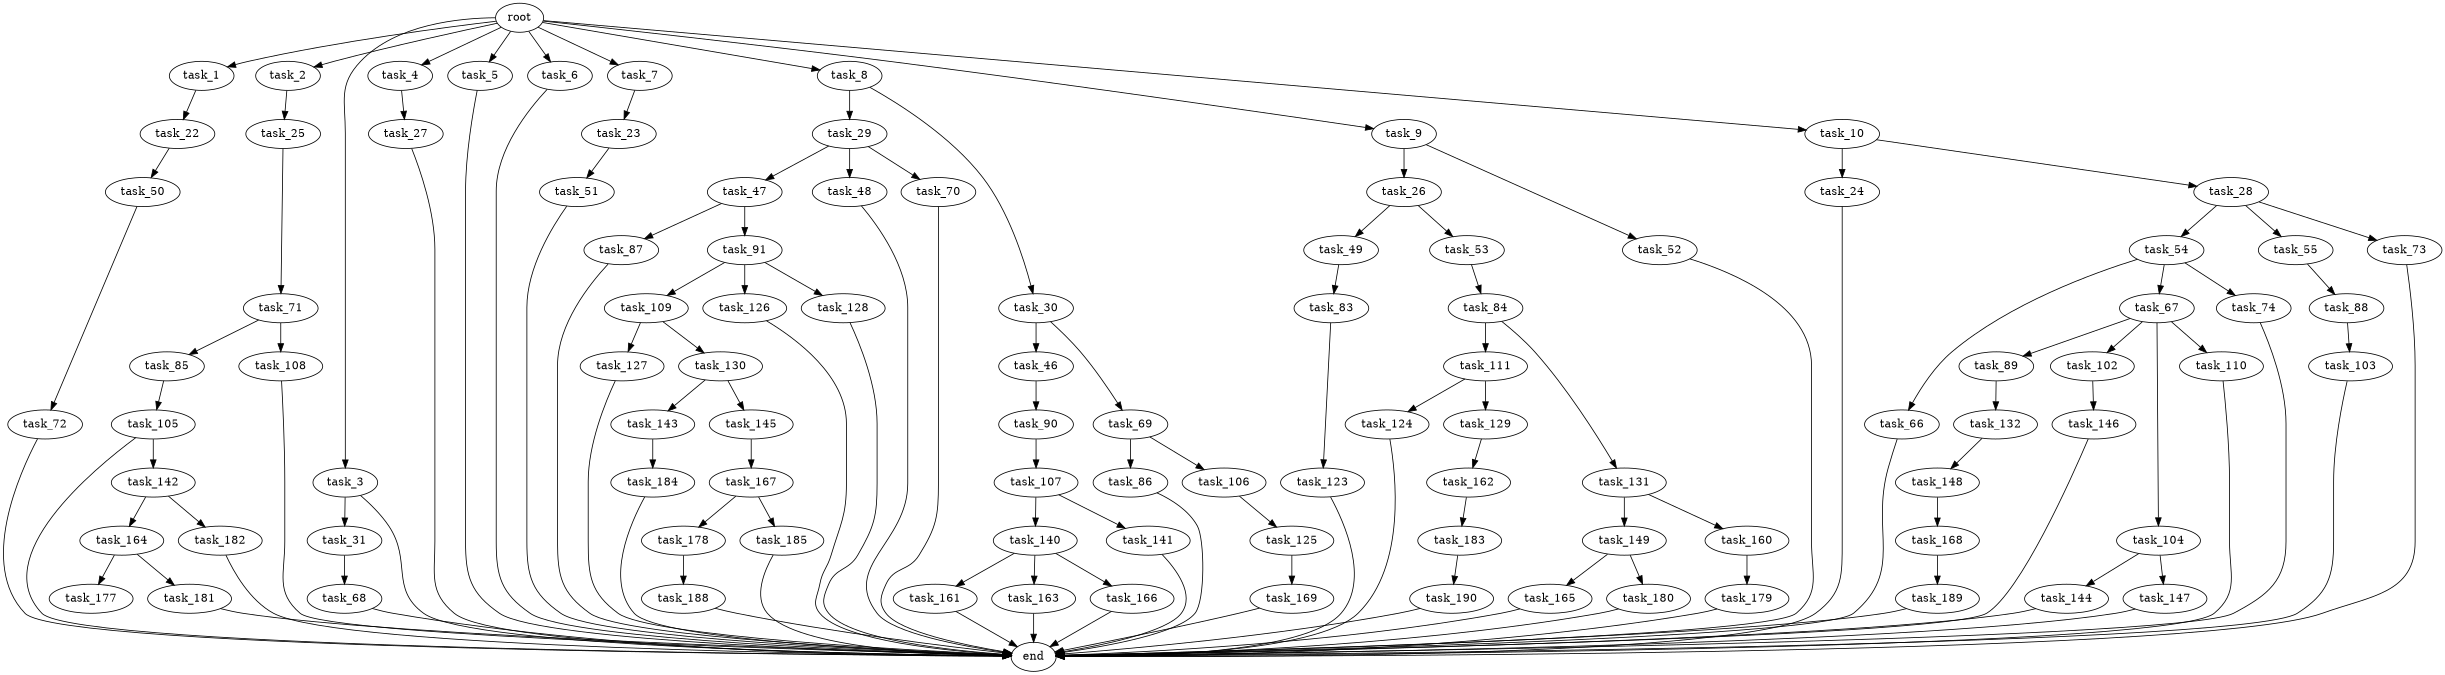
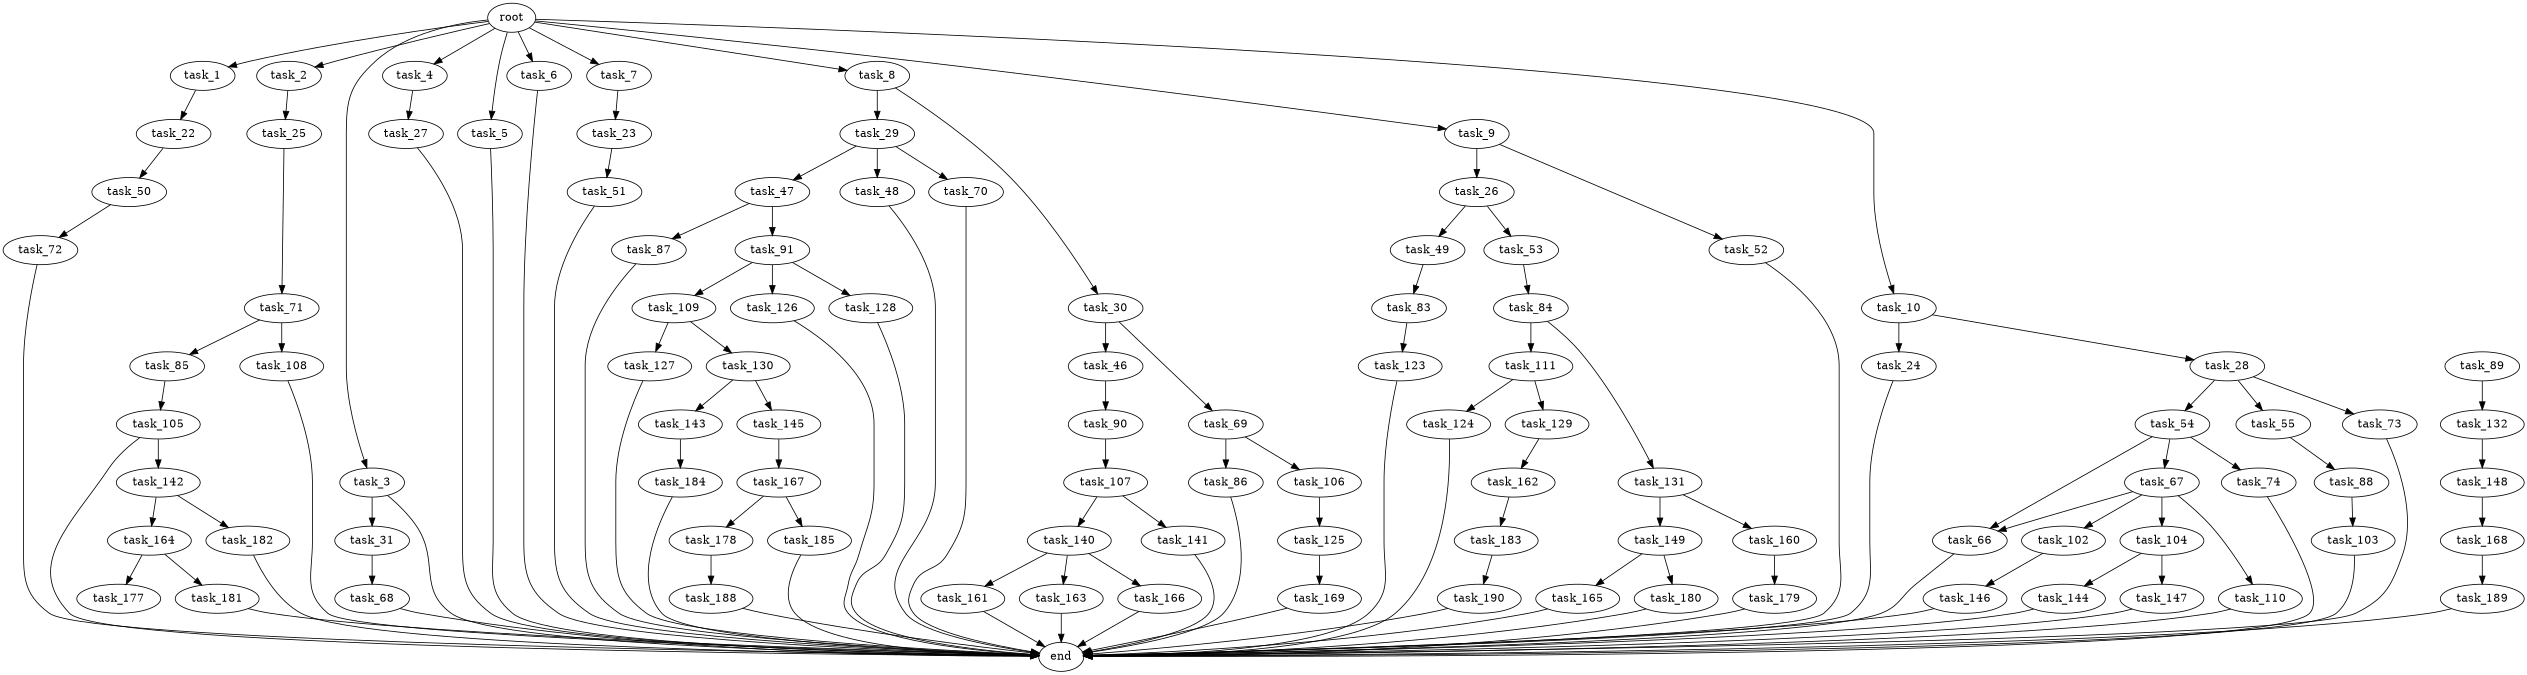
(2080, 336) -> (2069, 510)
